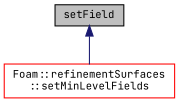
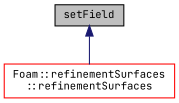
(89, 81) -> (89, 81)
